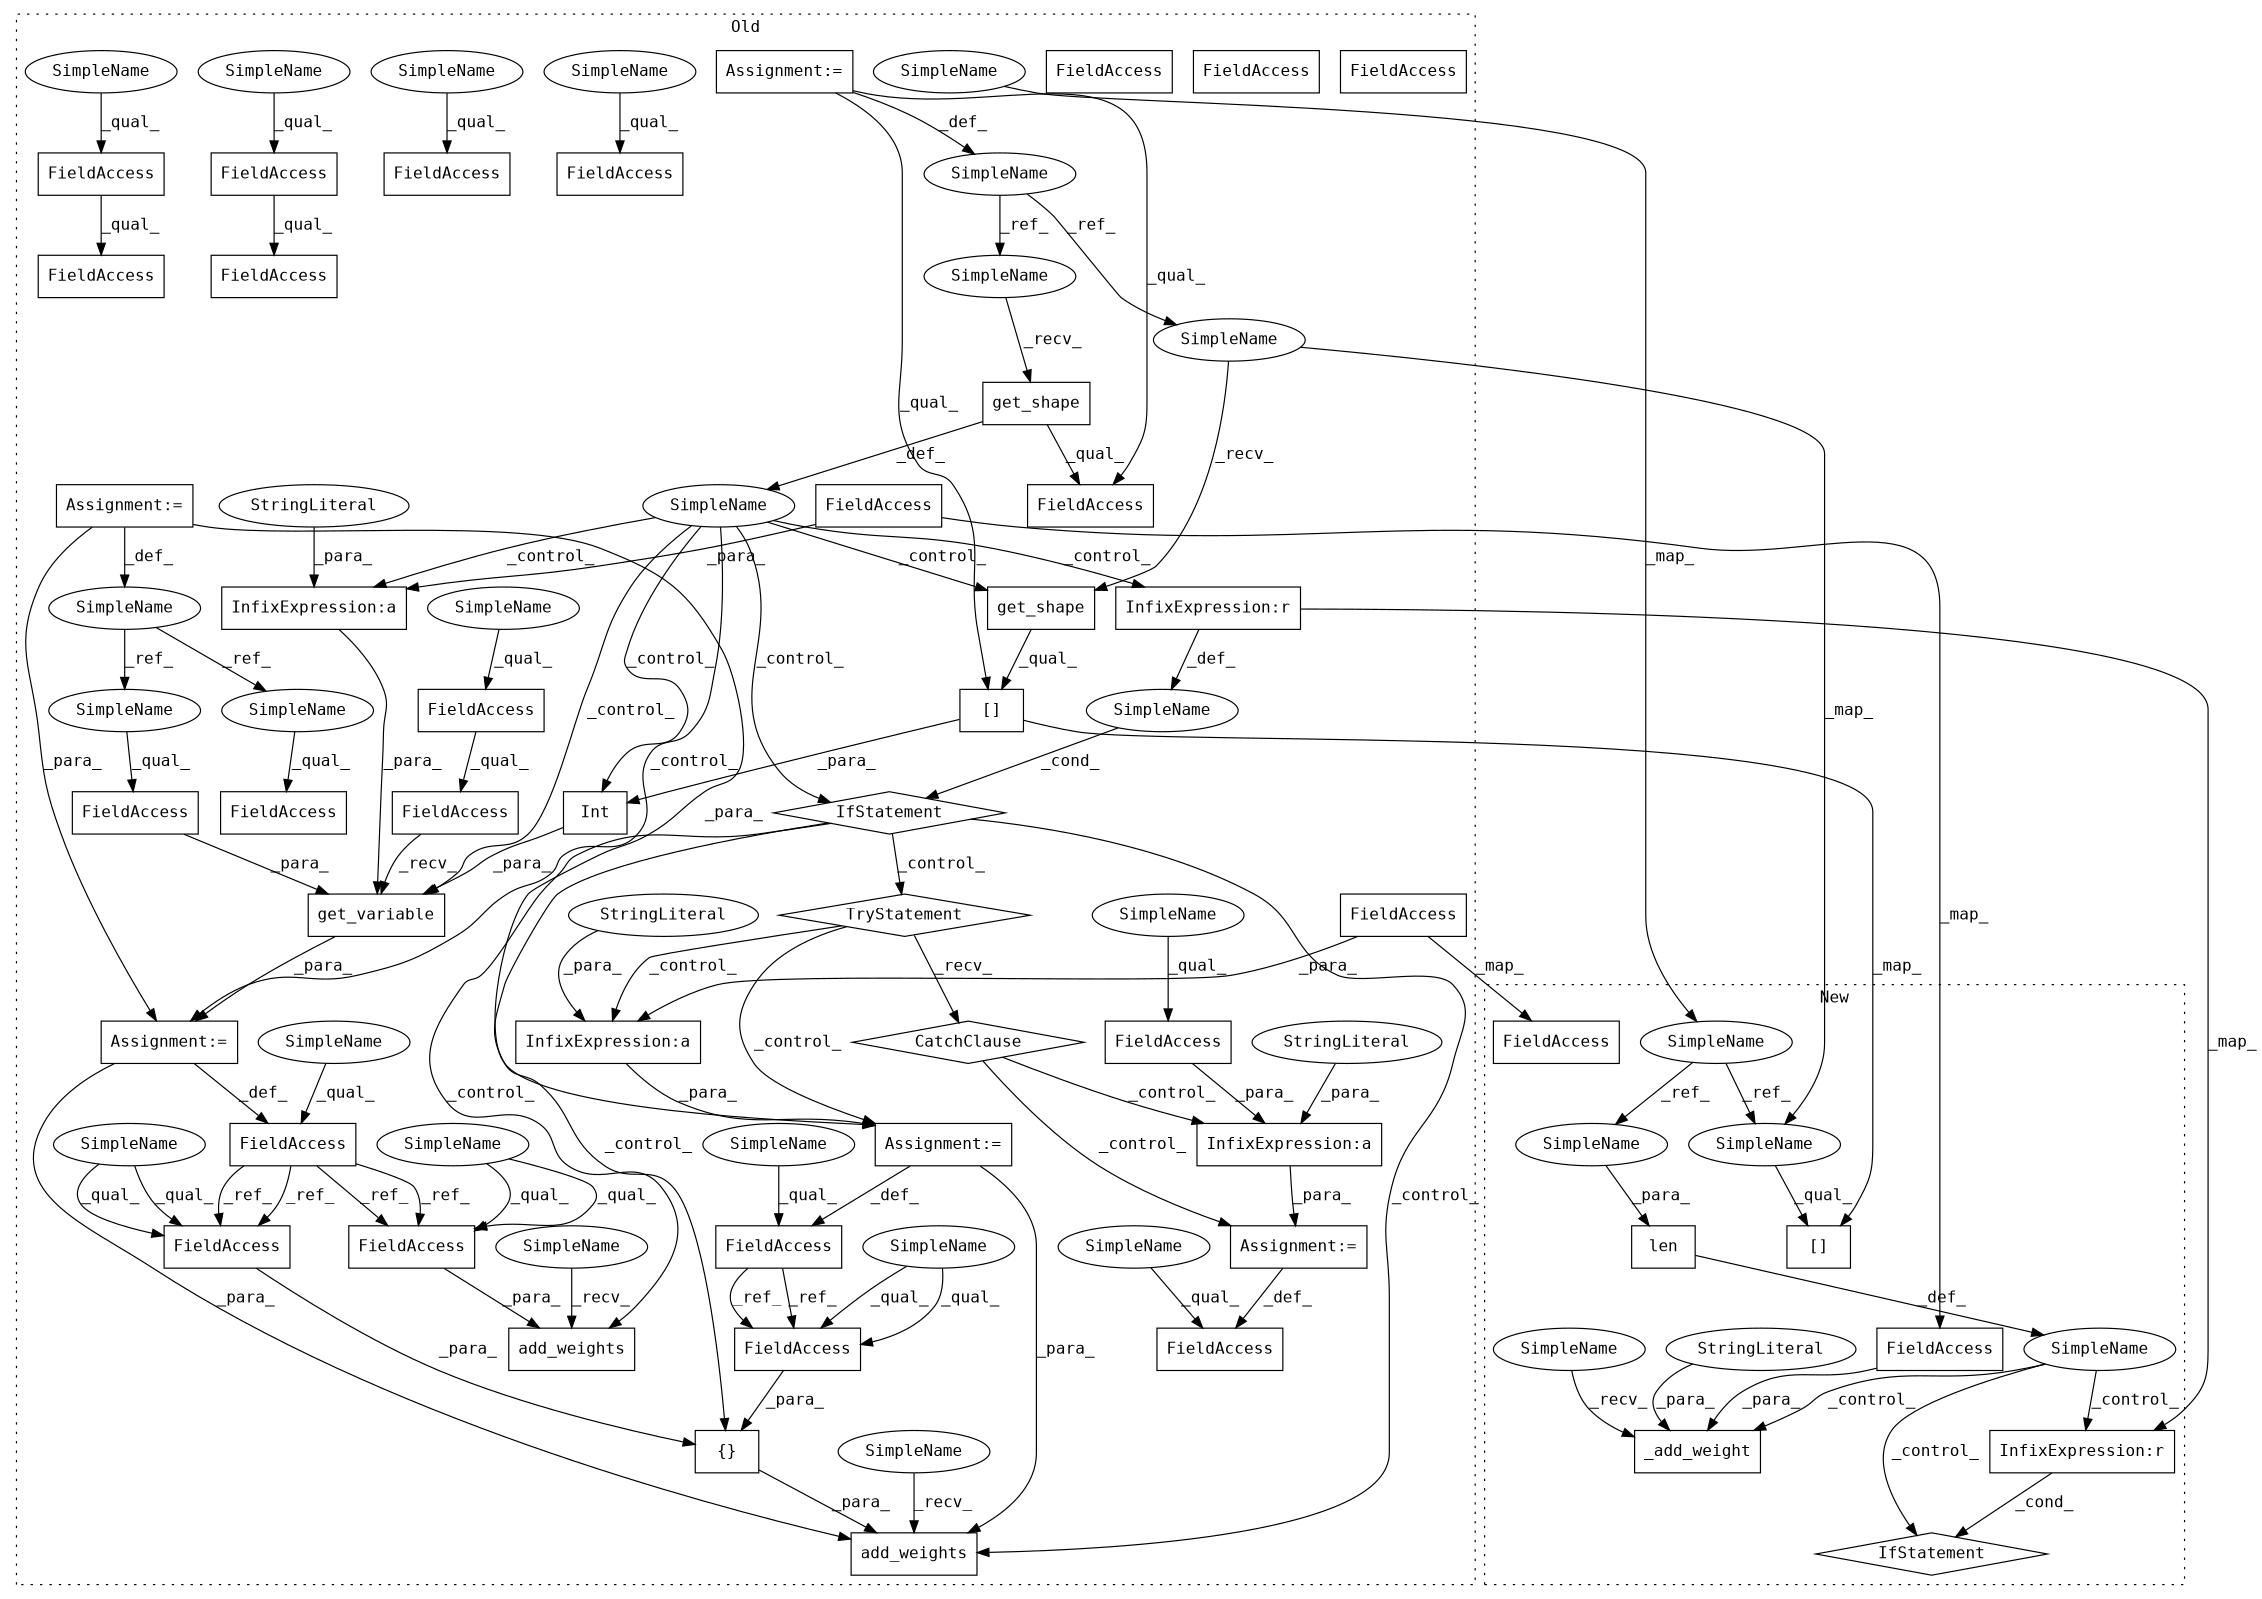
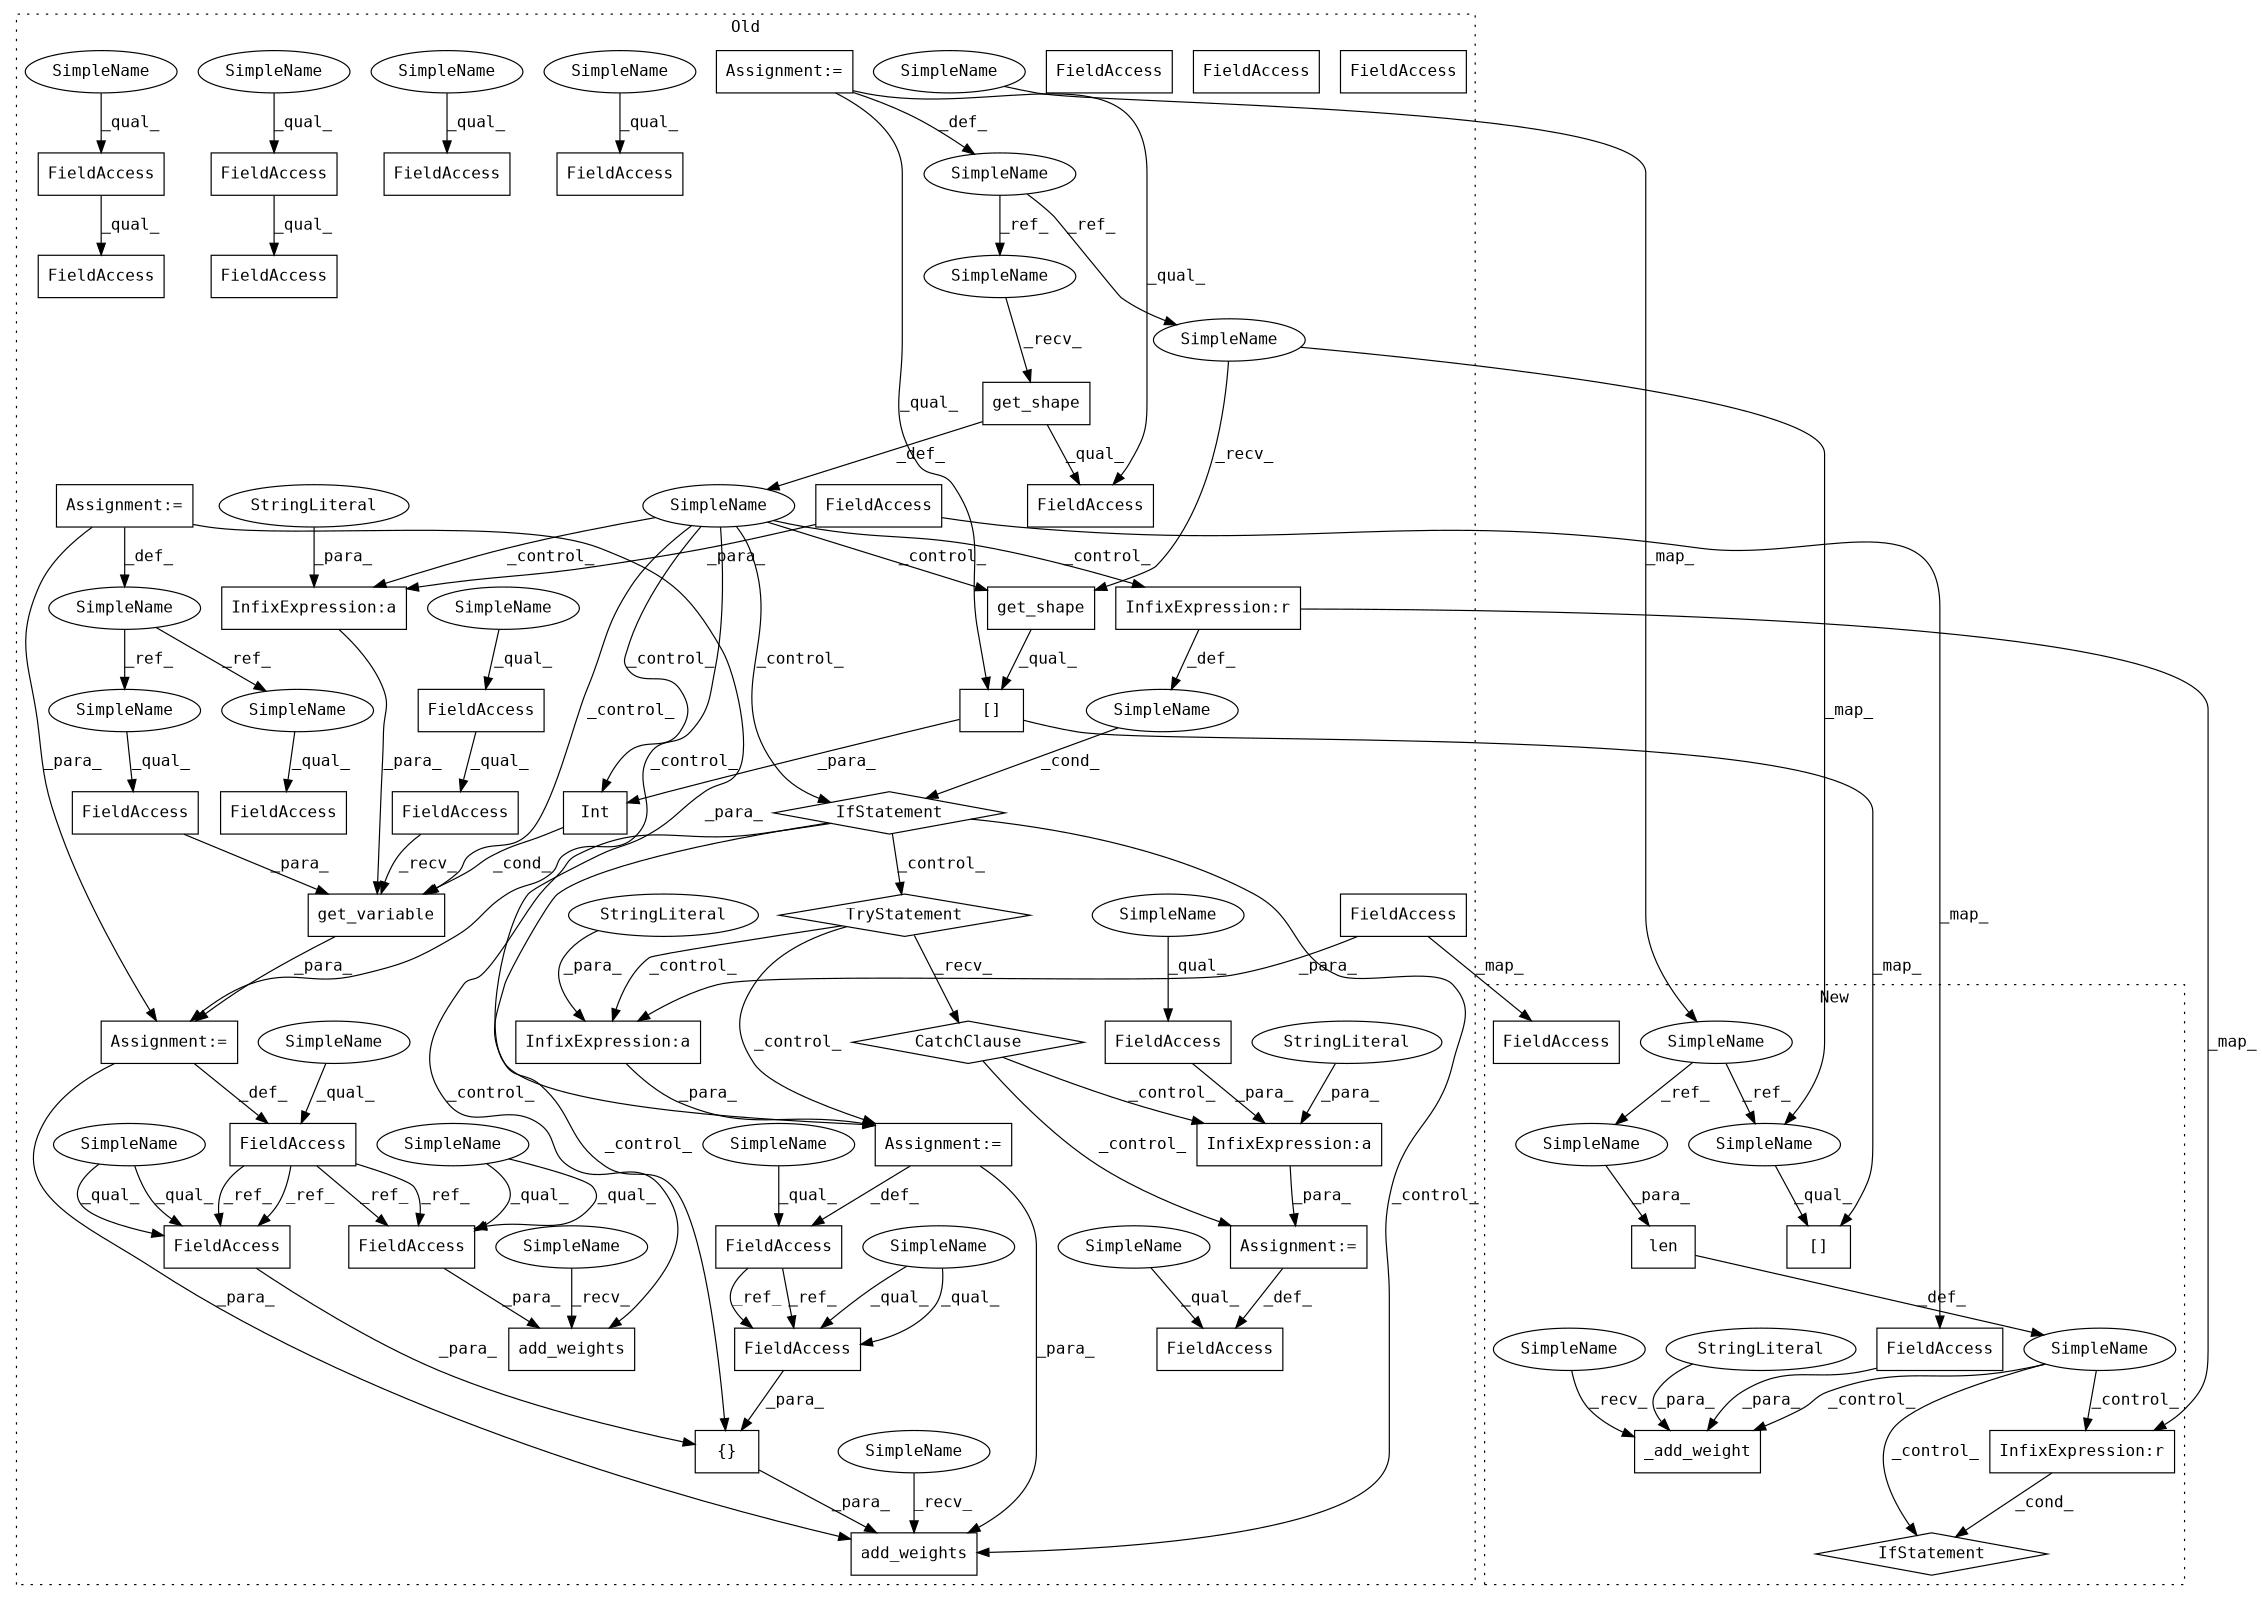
(522, 864) -> (522, 864)
